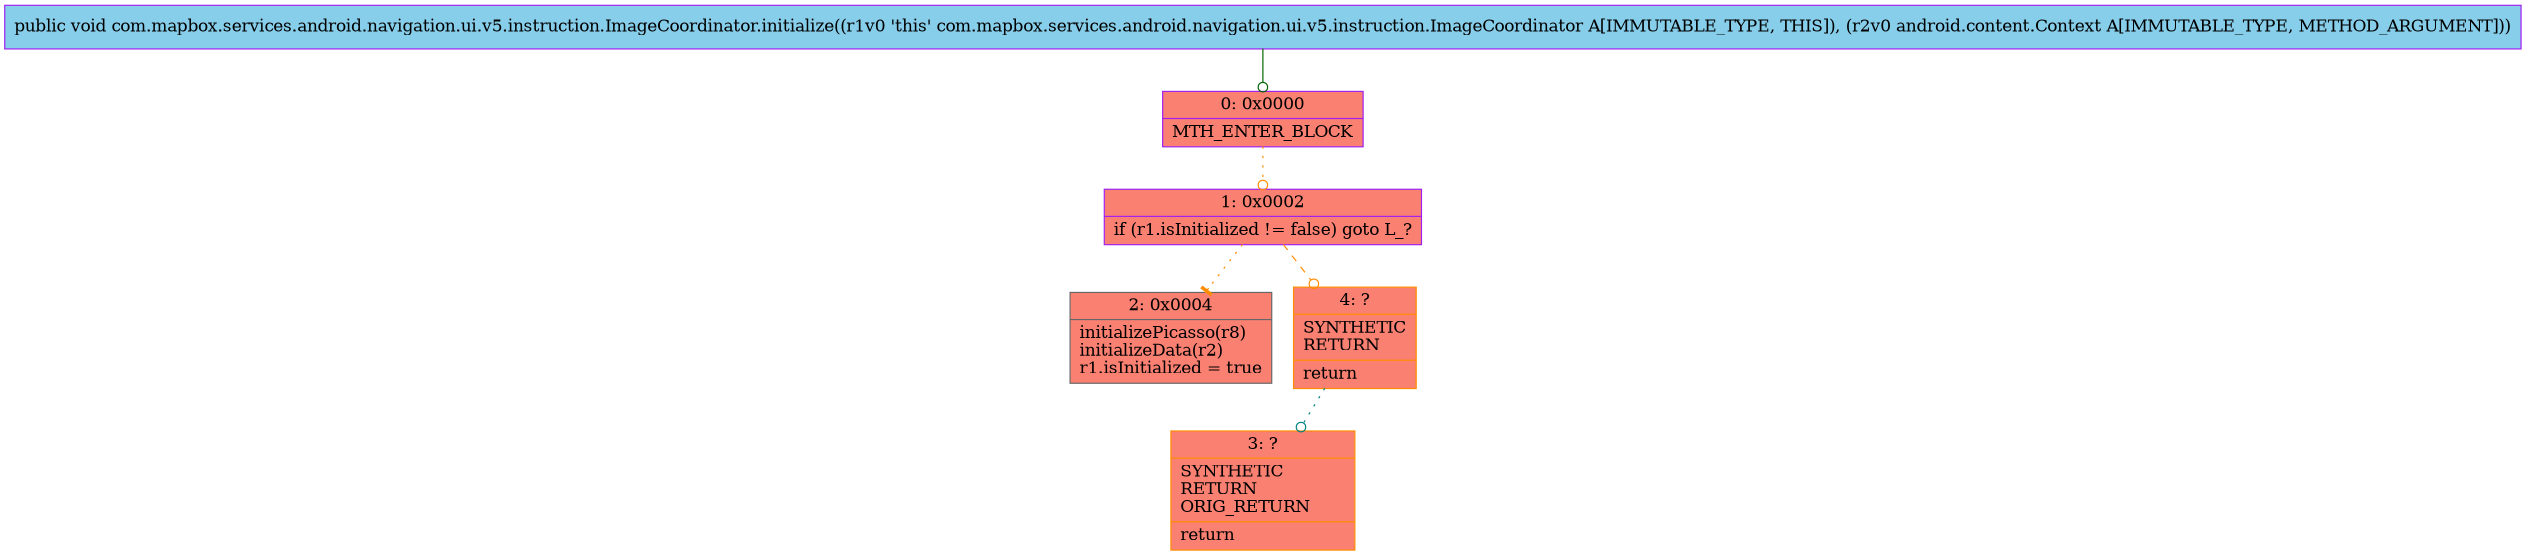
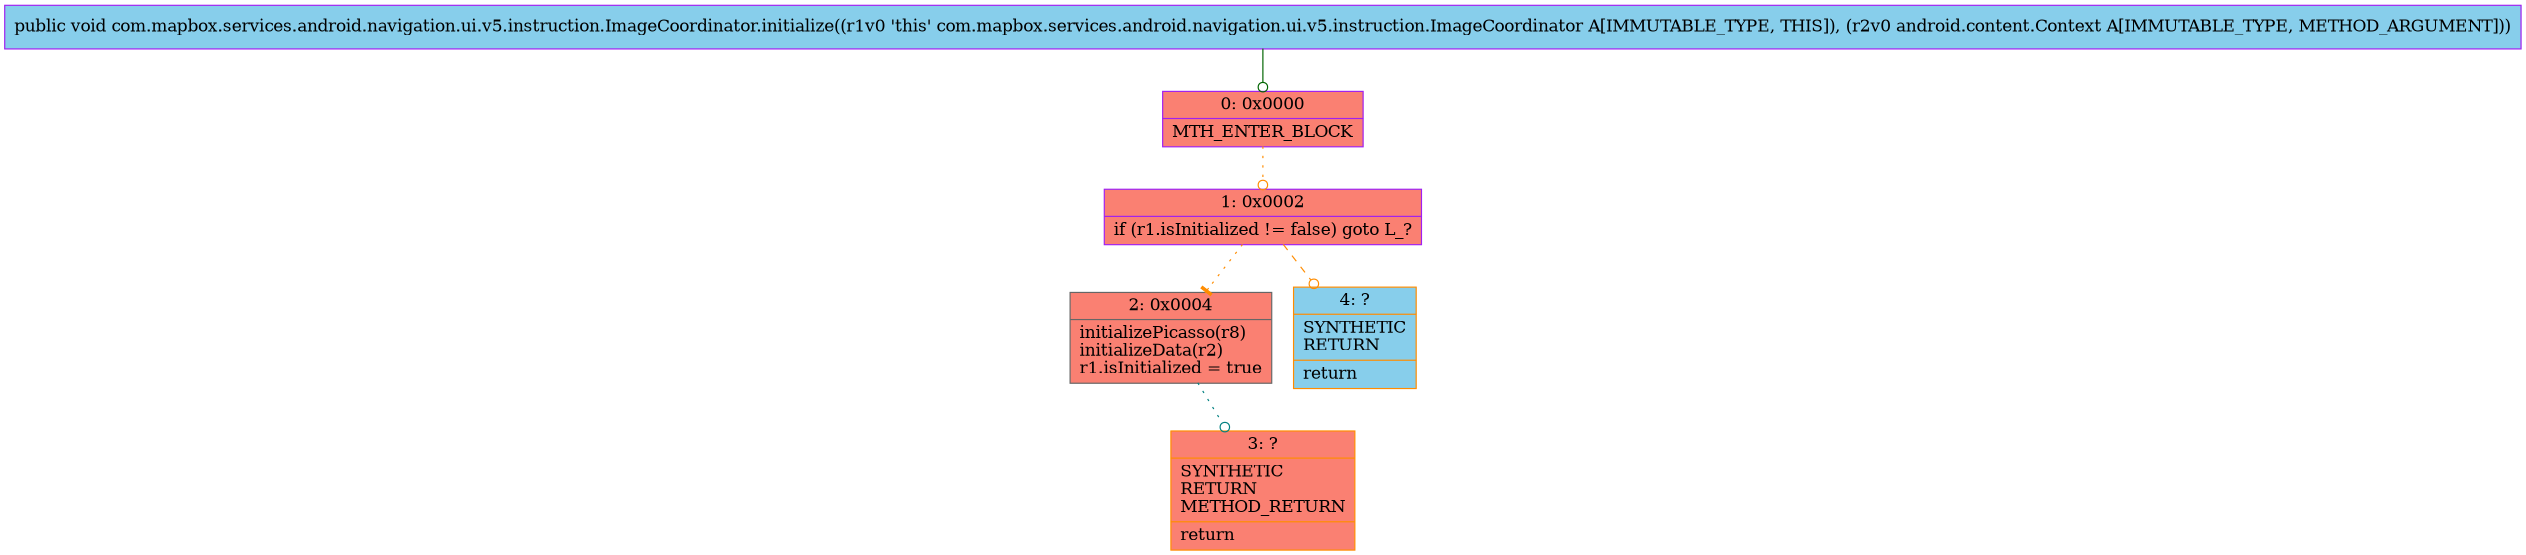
(1355, 338) -> (1355, 338)
(1314, 405) -> (1210, 403)
(1245, 507) -> (1263, 507)
